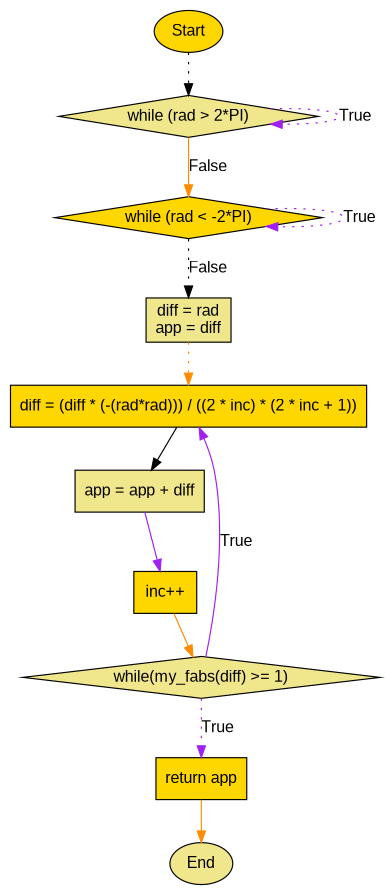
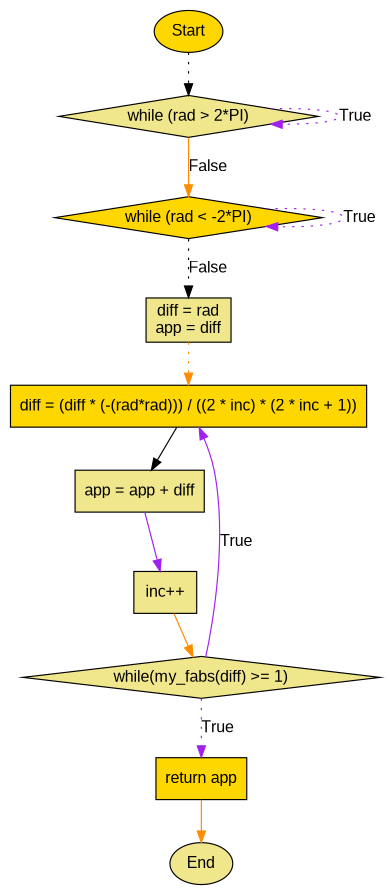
(165, 592) -> (165, 592)
